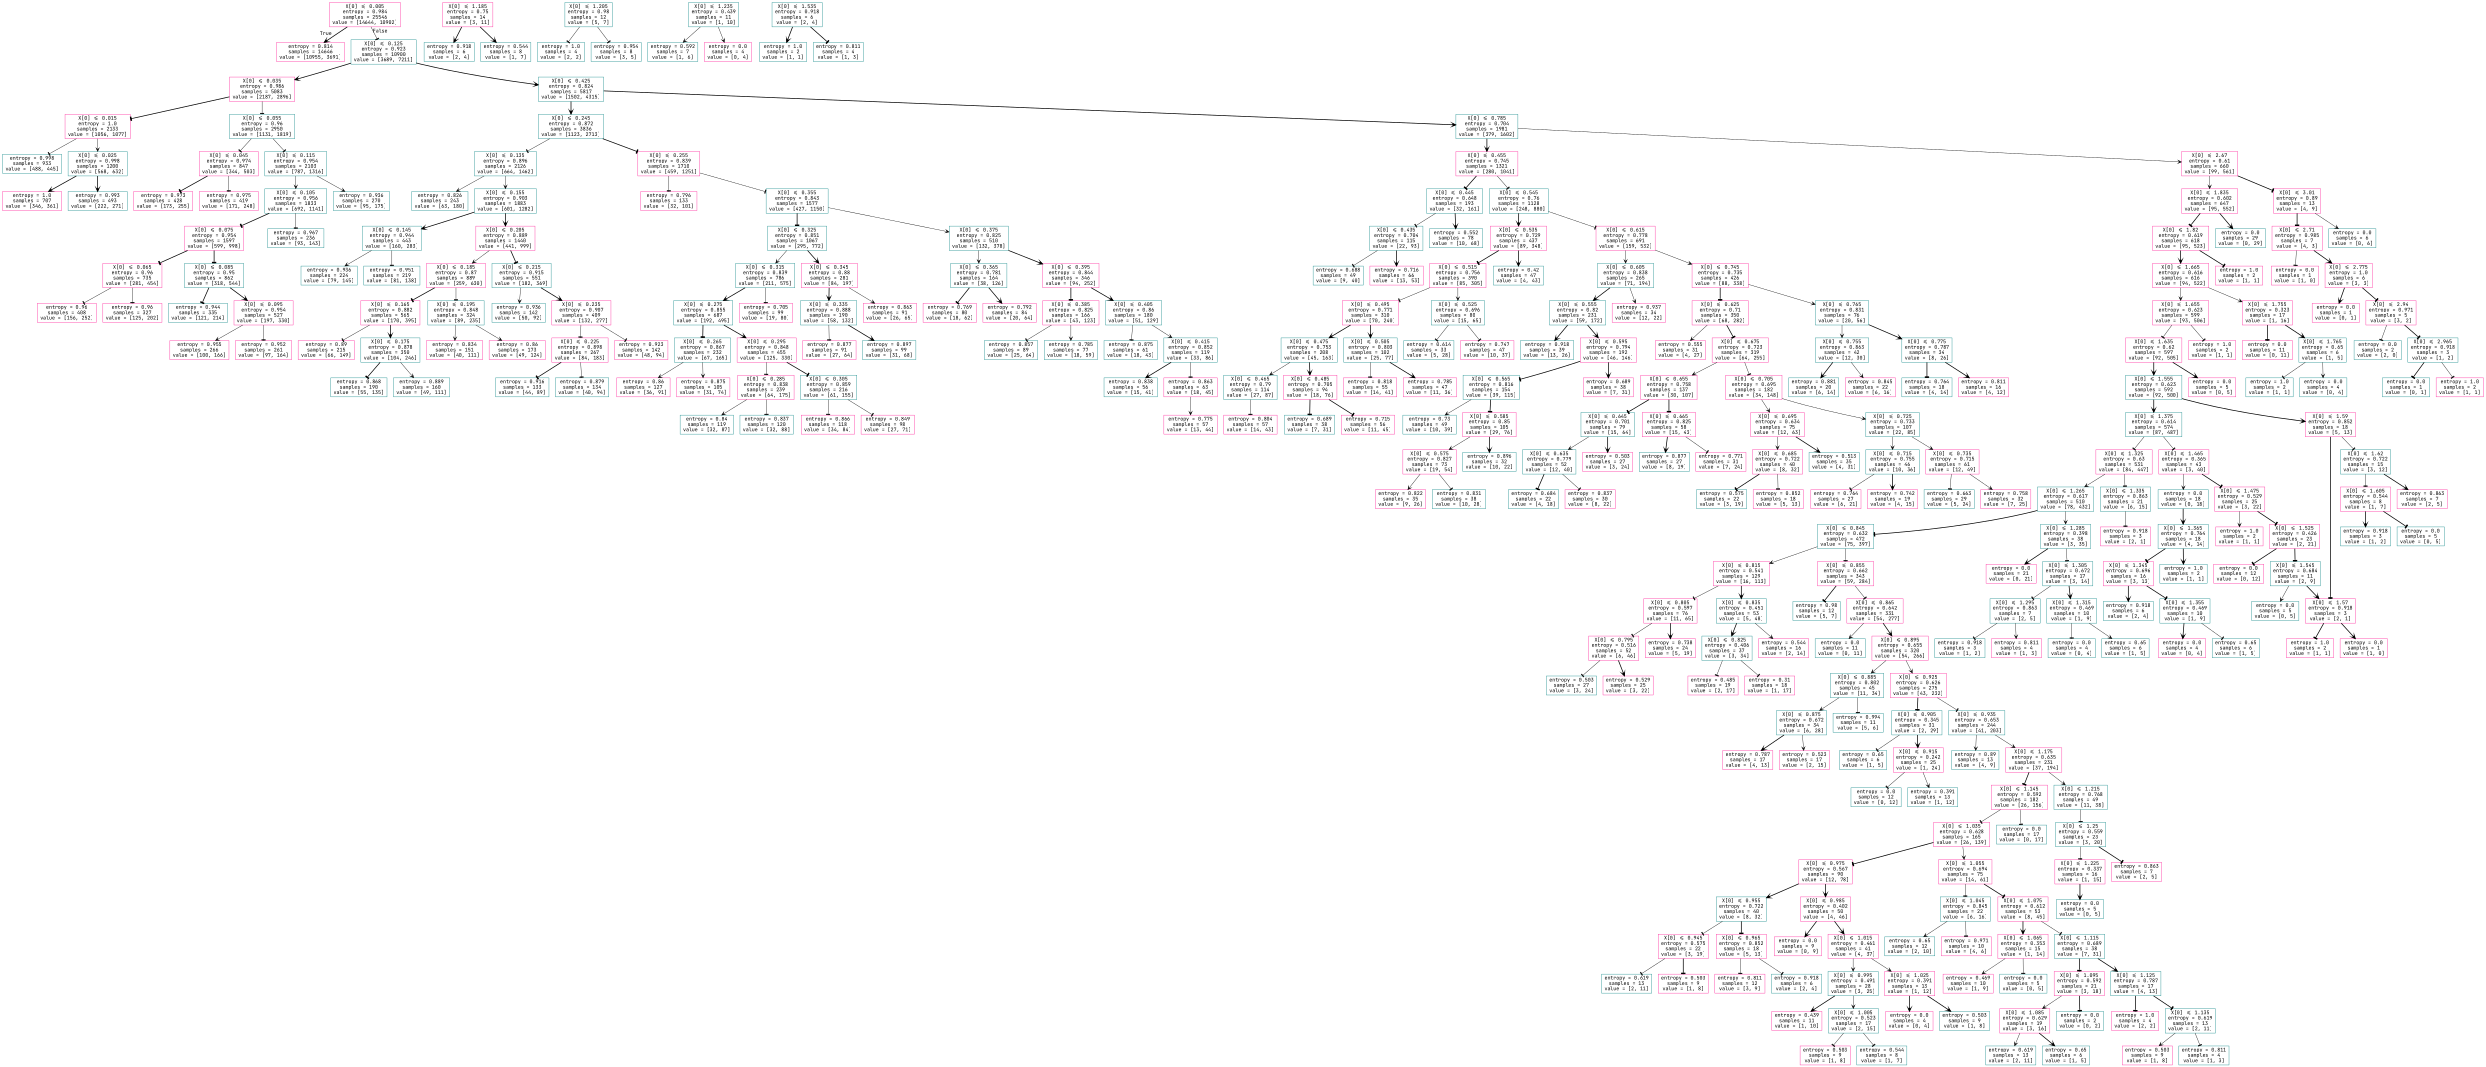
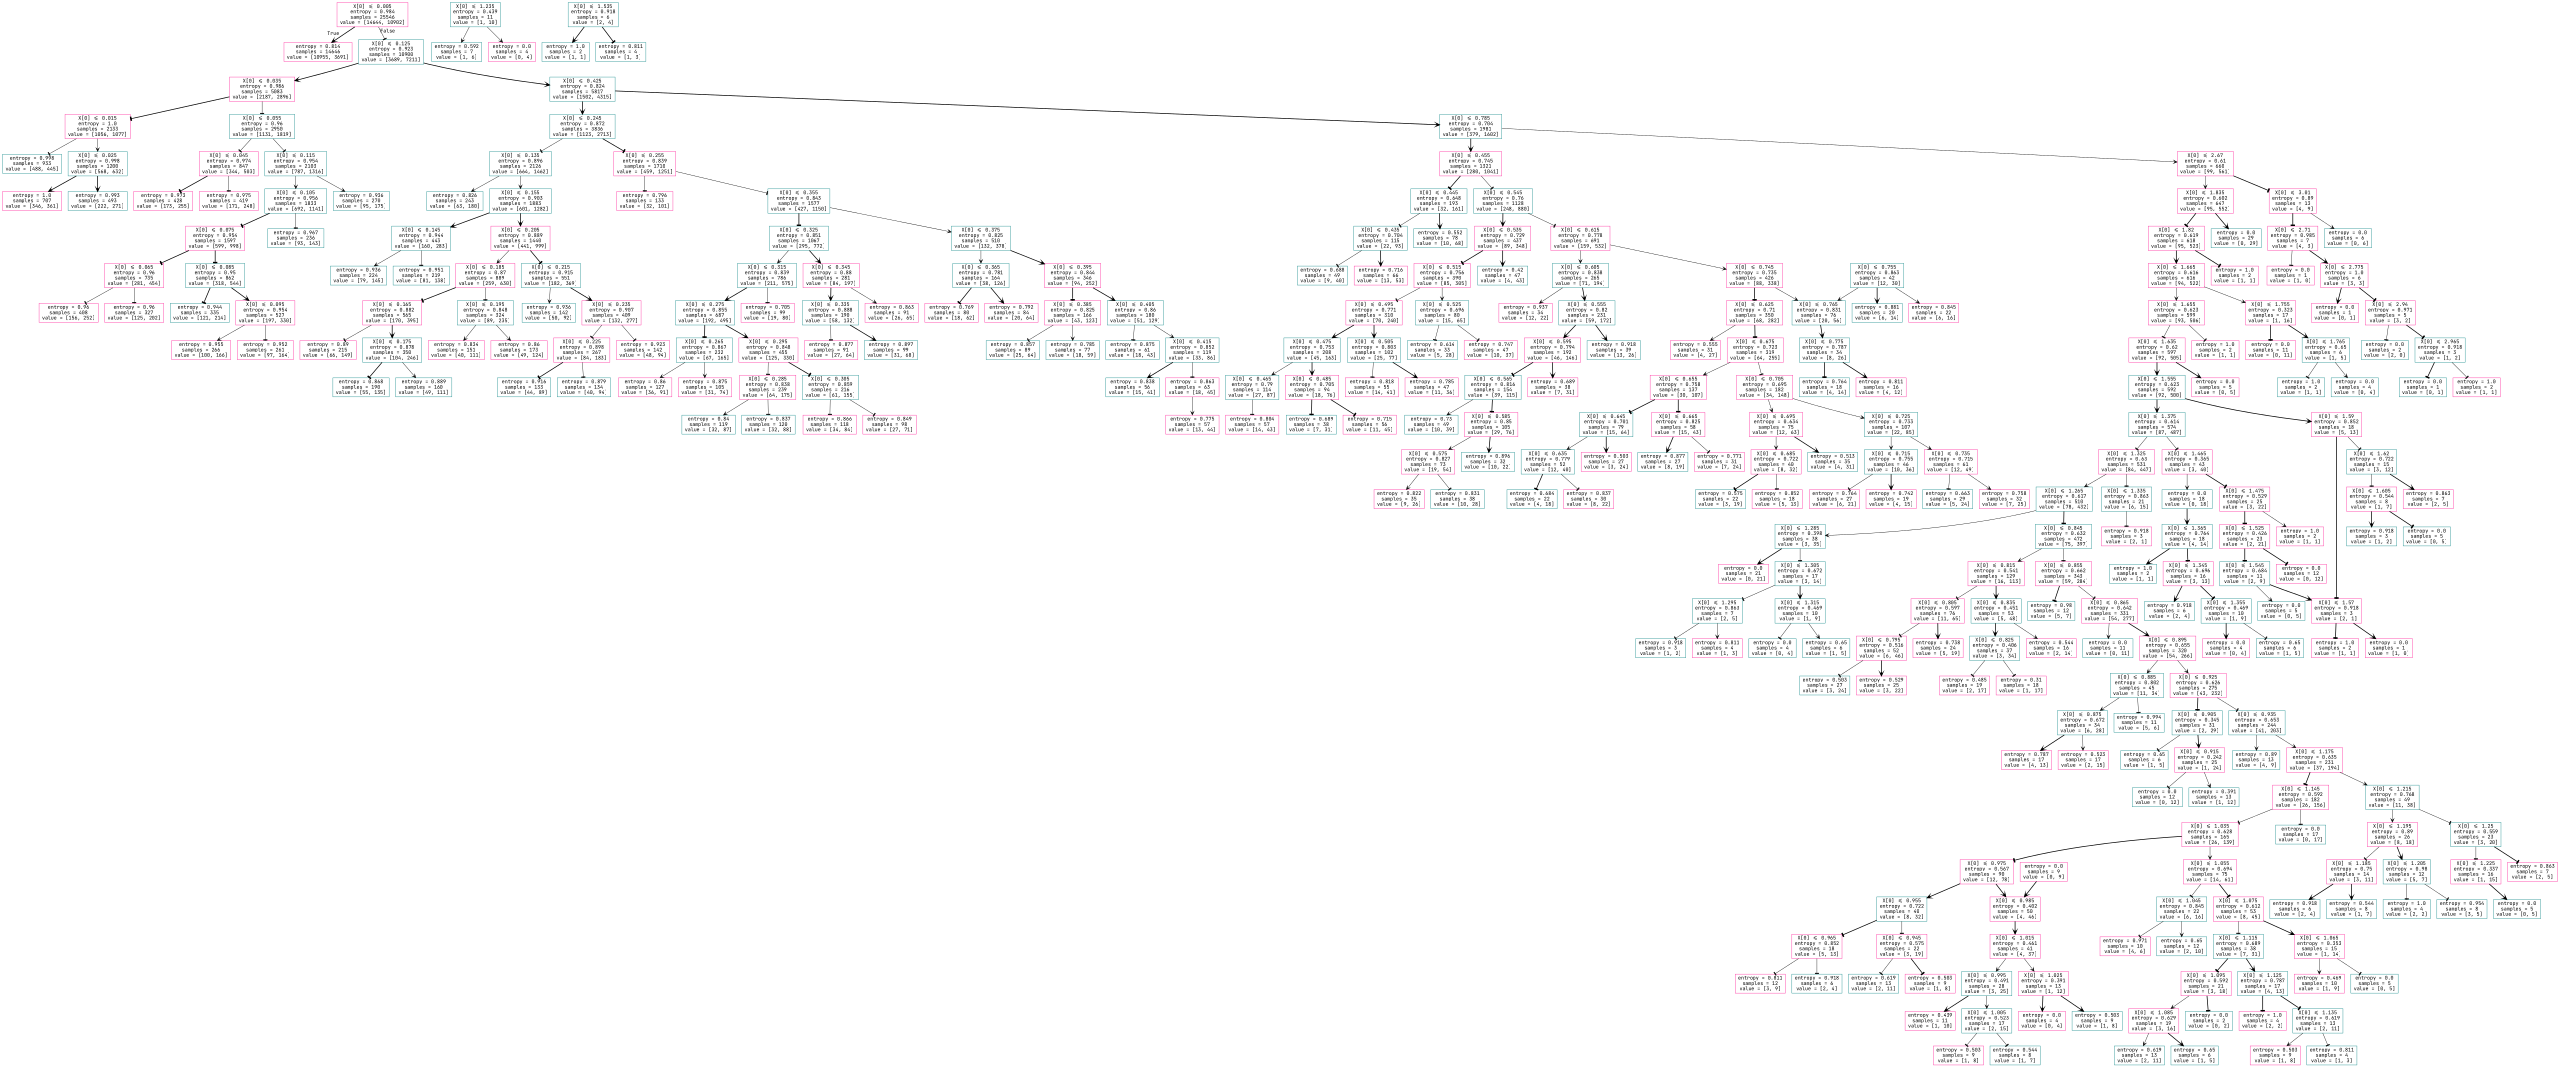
(1842, 330) -> (1849, 293)
none -> (2392, 835)
(1812, 928) -> (2032, 888)
